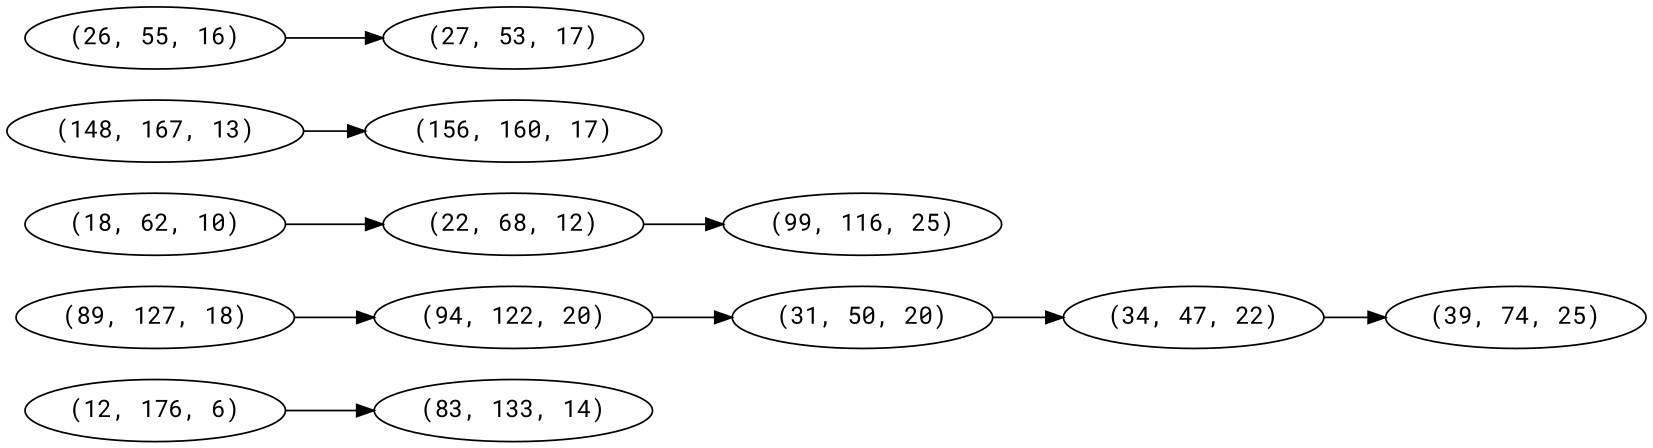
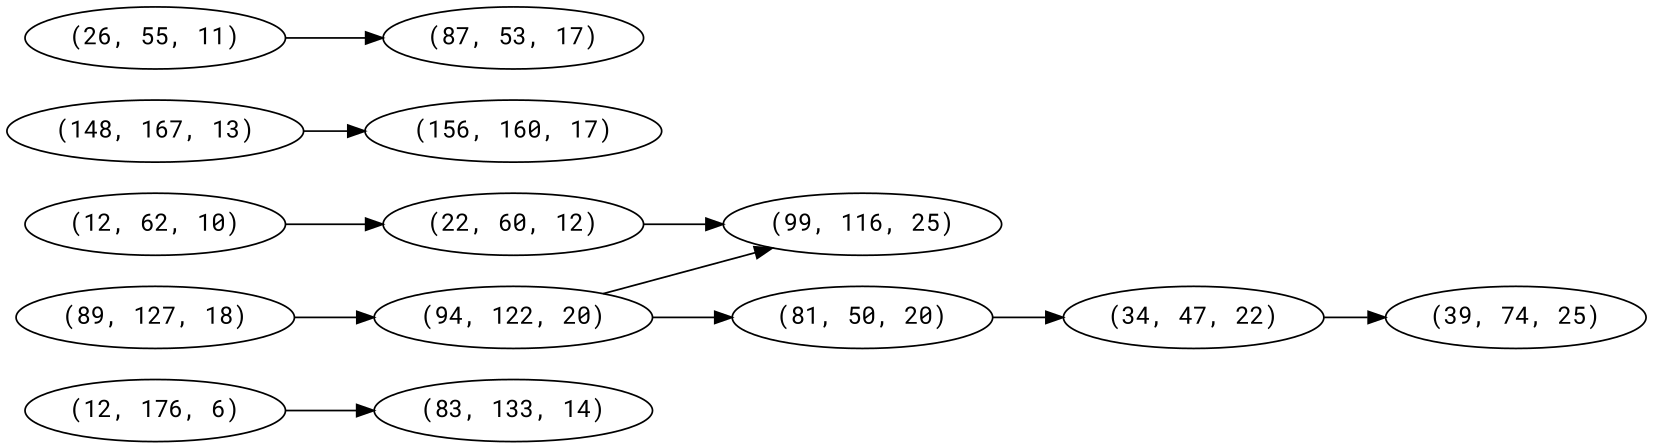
(155, 38) -> (155, 38)
(513, 38) -> (513, 38)
(155, 224) -> (155, 224)
(513, 224) -> (513, 224)
none -> (679, 273)
(862, 317) -> (862, 317)
